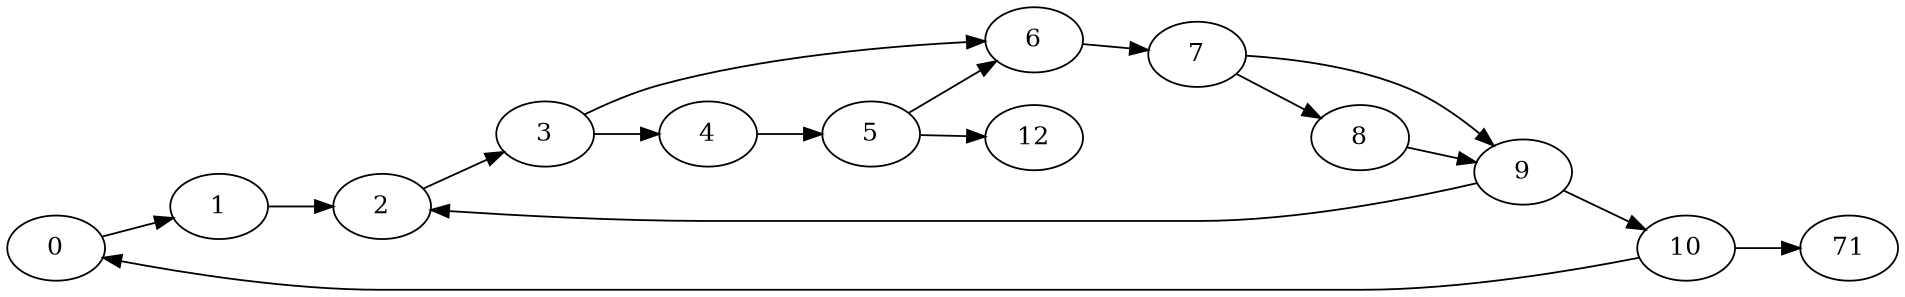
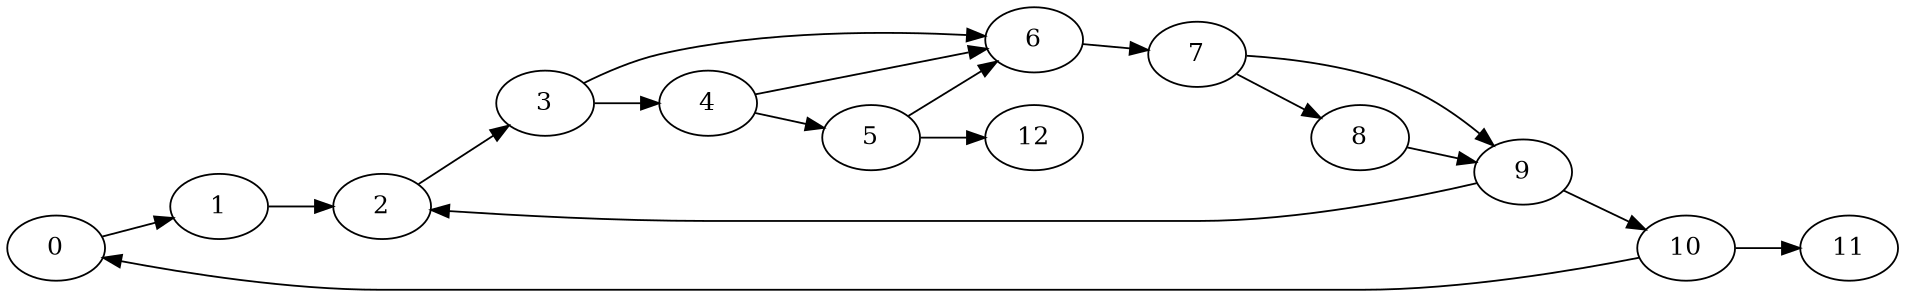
none -> (862, 73)
(1849, 248) -> (1849, 248)
